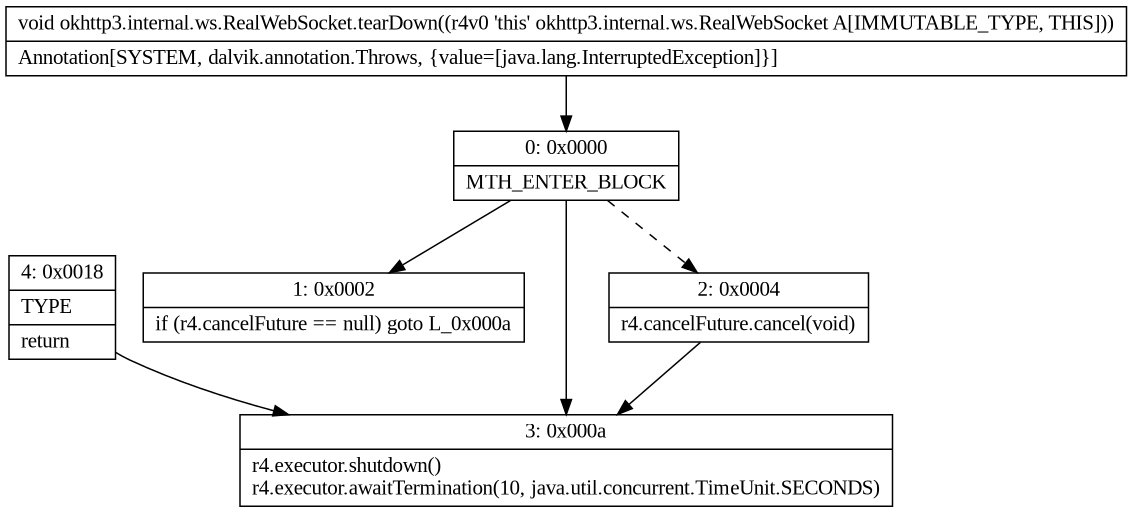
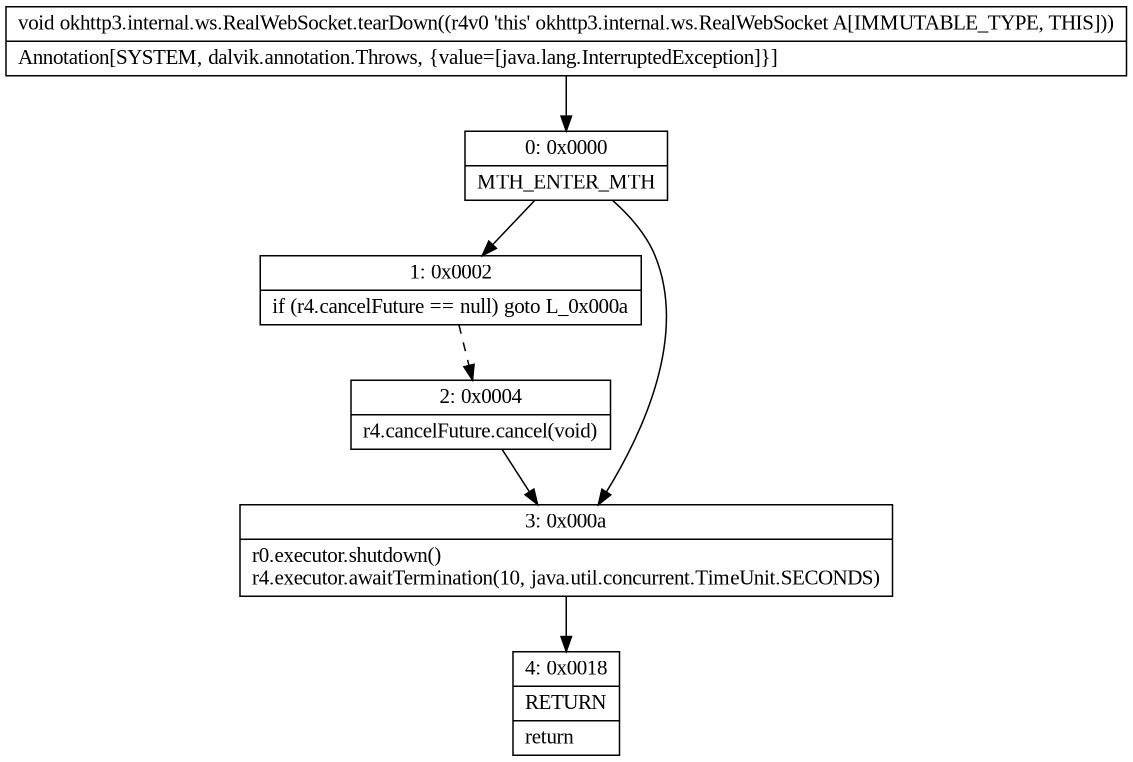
(566, 182) -> (566, 182)
(646, 232) -> (464, 345)
(46, 307) -> (566, 703)
(193, 386) -> (566, 616)
(347, 466) -> (347, 556)
